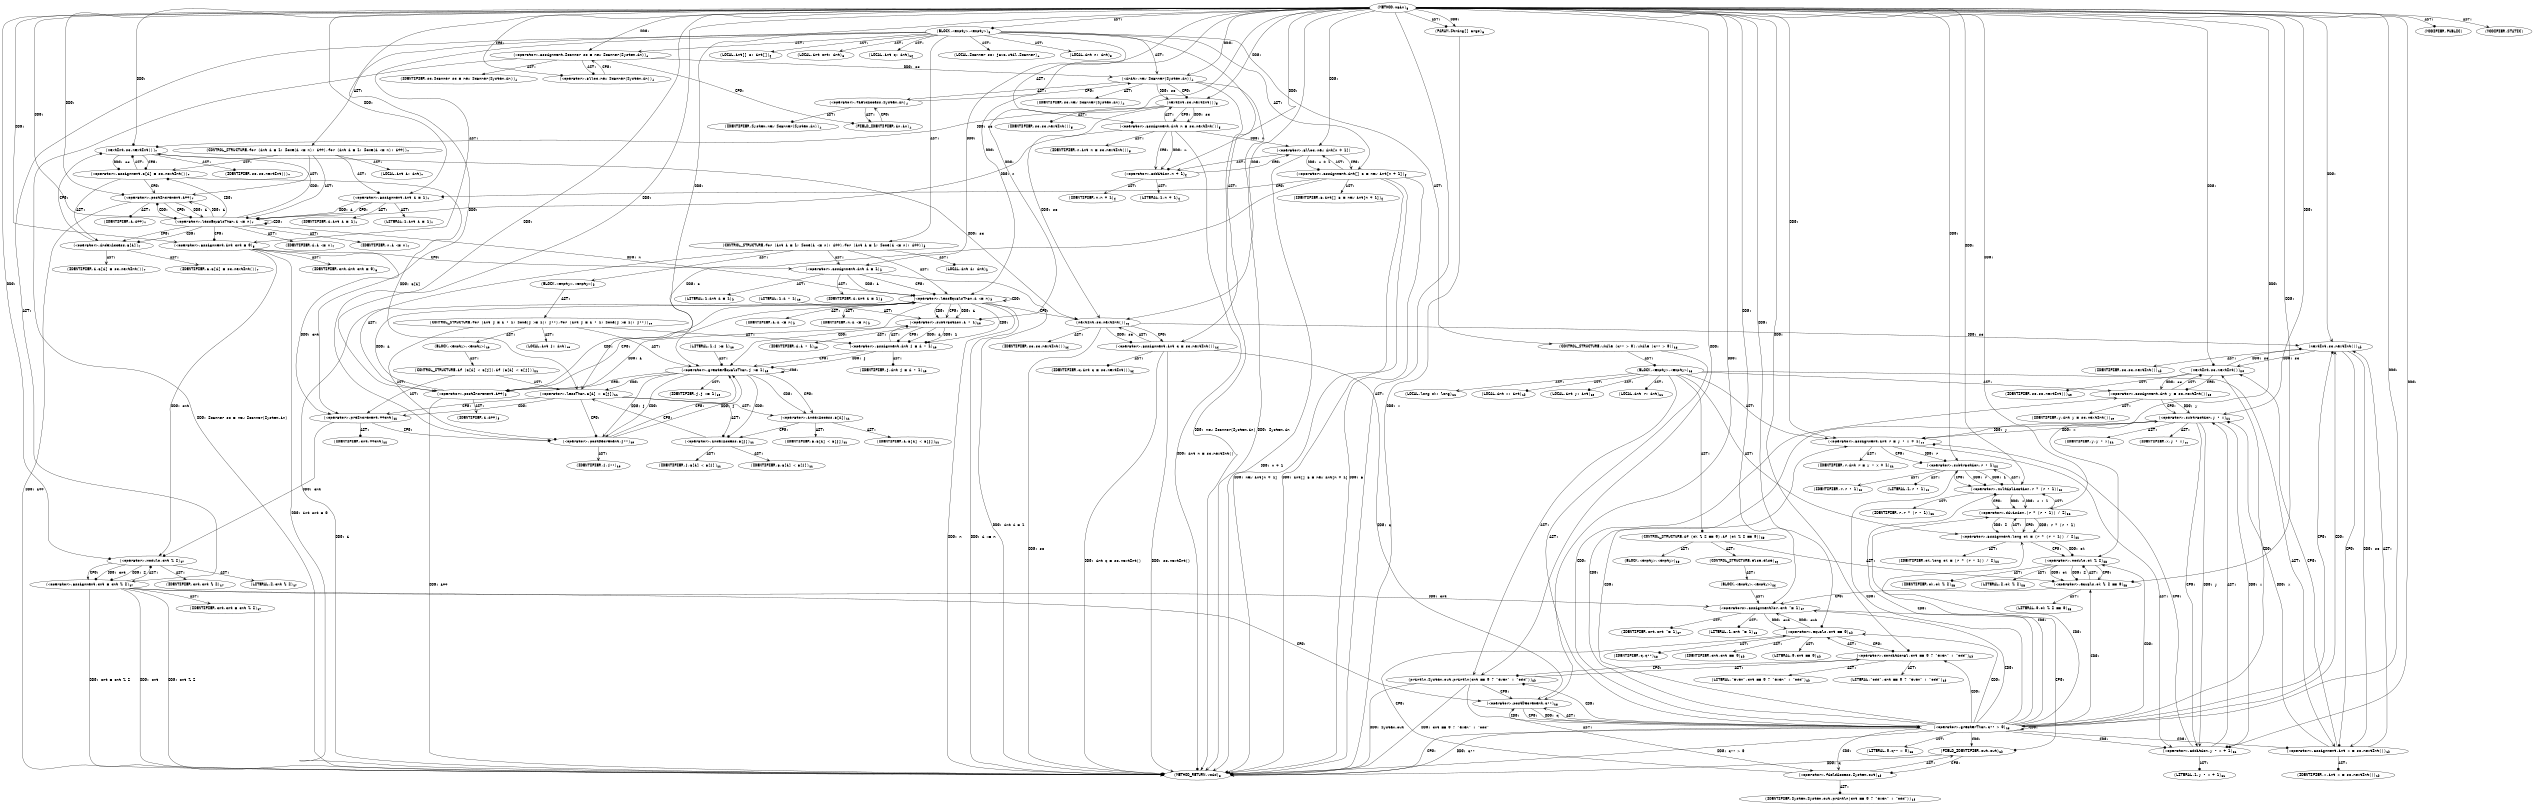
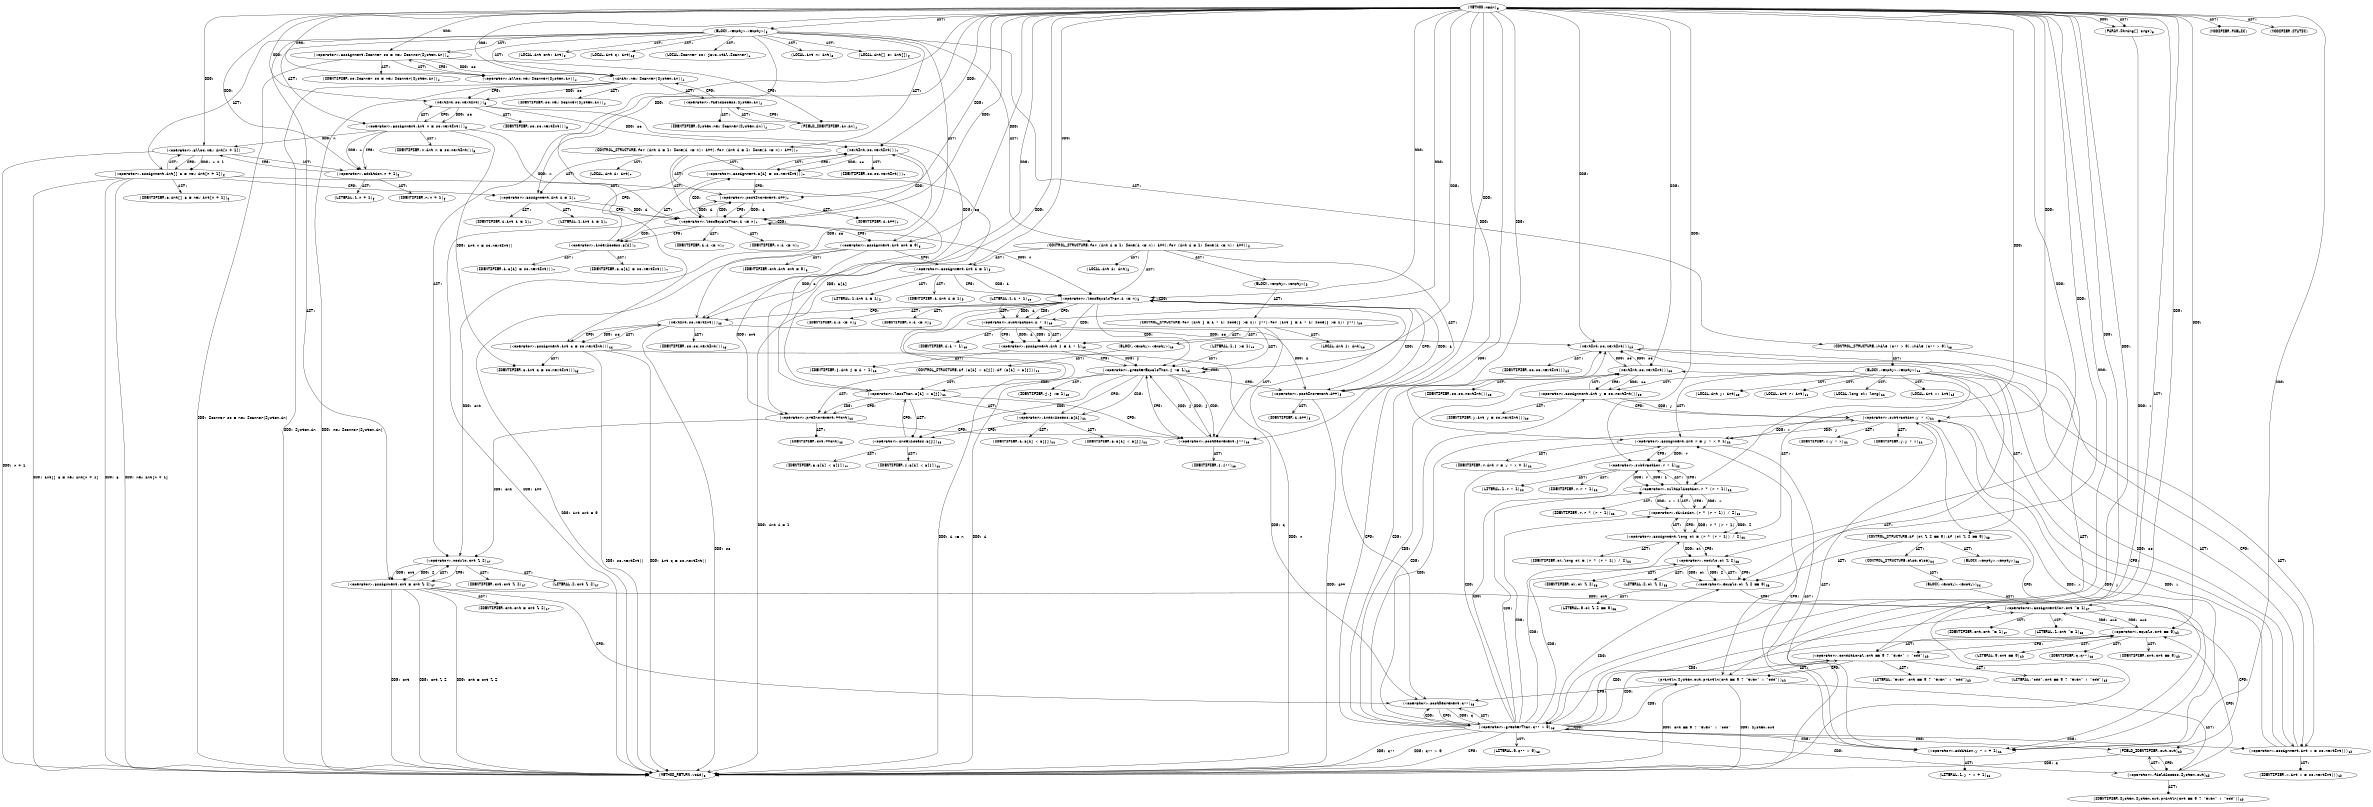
(1979, 18) -> none
(679, 62) -> (1490, 303)
(1115, 112) -> (1391, 296)
(13, 284) -> (439, 284)
(1182, 433) -> (458, 232)
